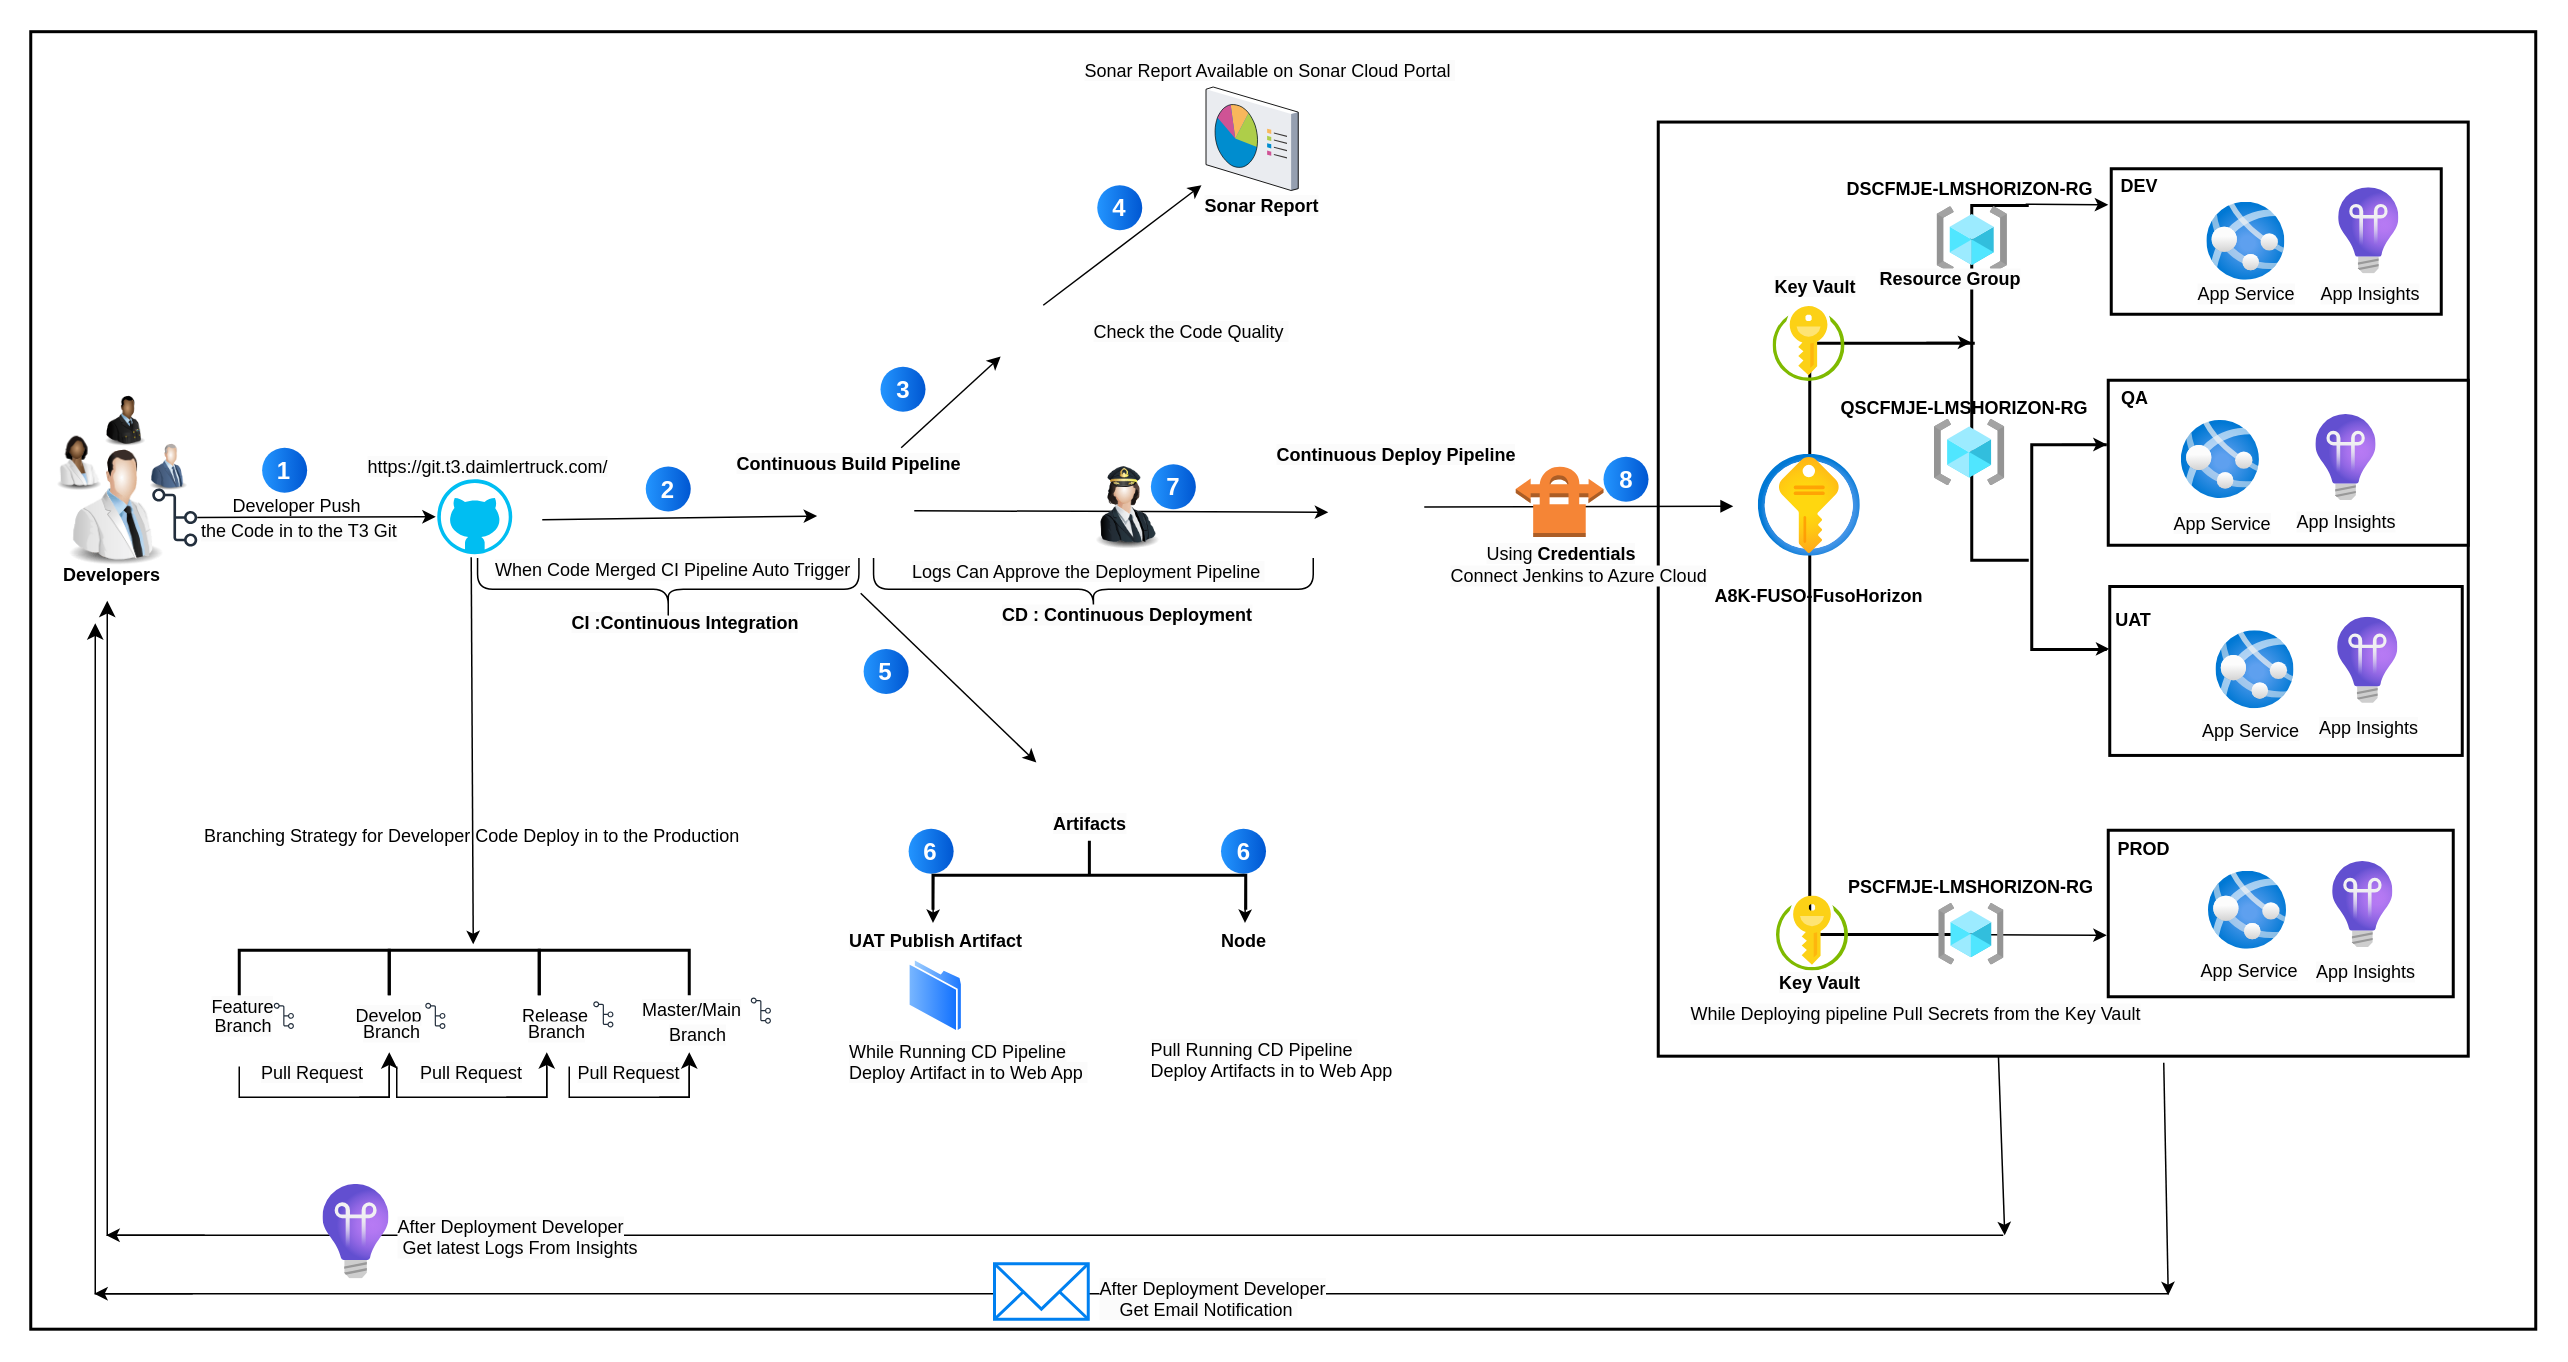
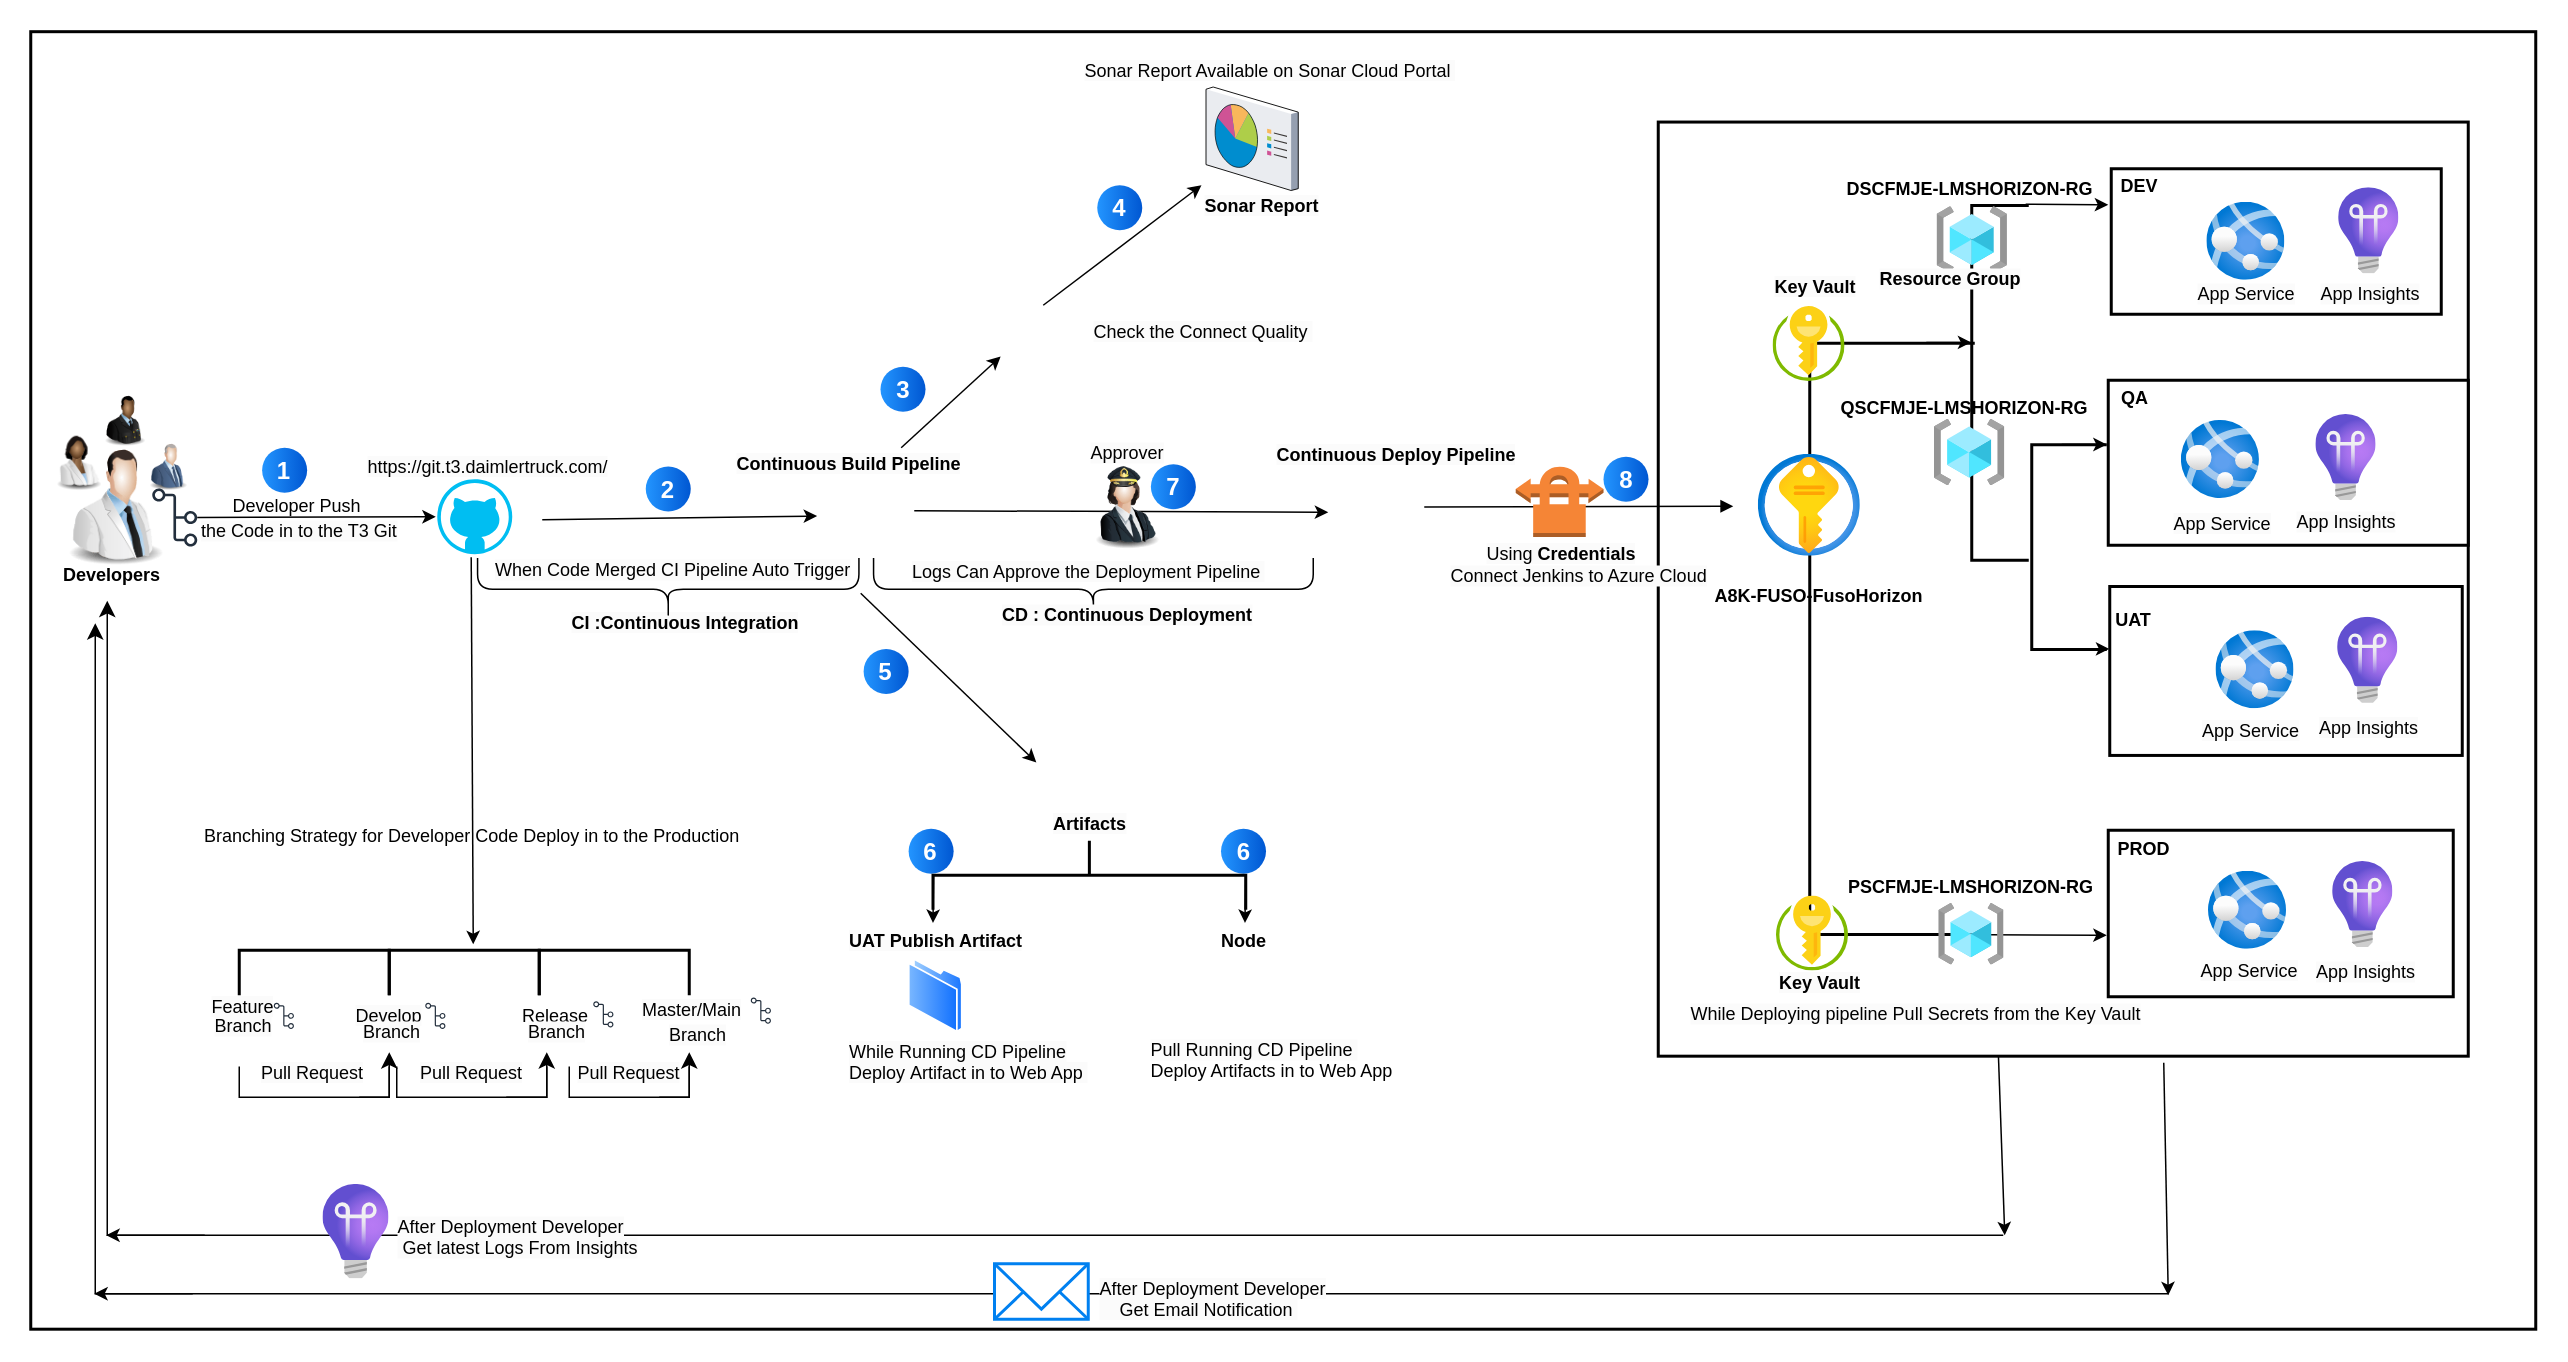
(1193, 333) -> (1209, 333)
none -> (1140, 447)
